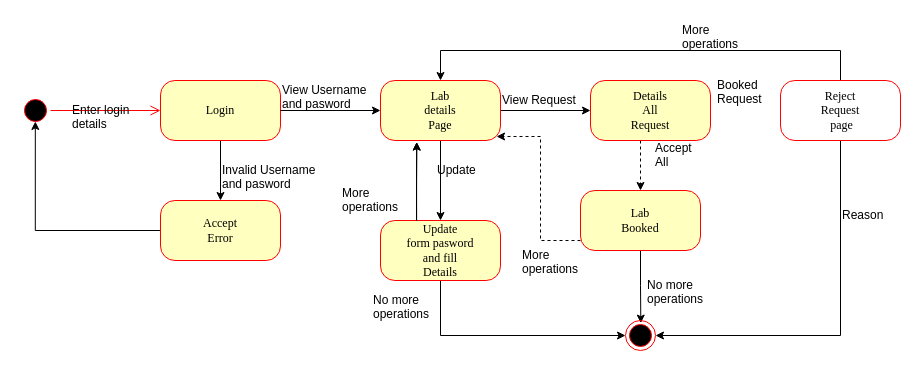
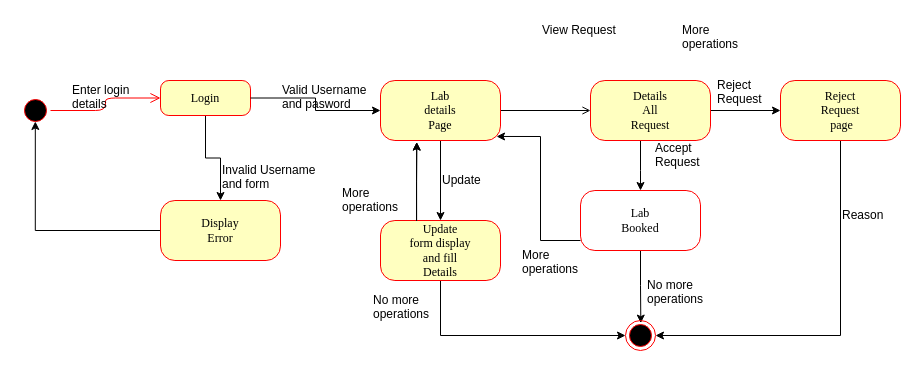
(645, 51) -> none
(741, 93) -> (741, 93)
(323, 98) -> (325, 98)
(546, 101) -> (586, 31)
(221, 111) -> (206, 98)
(582, 111) -> (584, 111)
none -> (742, 111)
(841, 111) -> (841, 111)
(106, 116) -> (106, 96)
(676, 156) -> (679, 156)
(641, 163) -> (641, 163)
(466, 171) -> (471, 181)
(272, 178) -> (272, 178)
(541, 190) -> (541, 190)
(641, 221) -> (641, 221)
(221, 231) -> (221, 231)
(441, 251) -> (441, 251)
